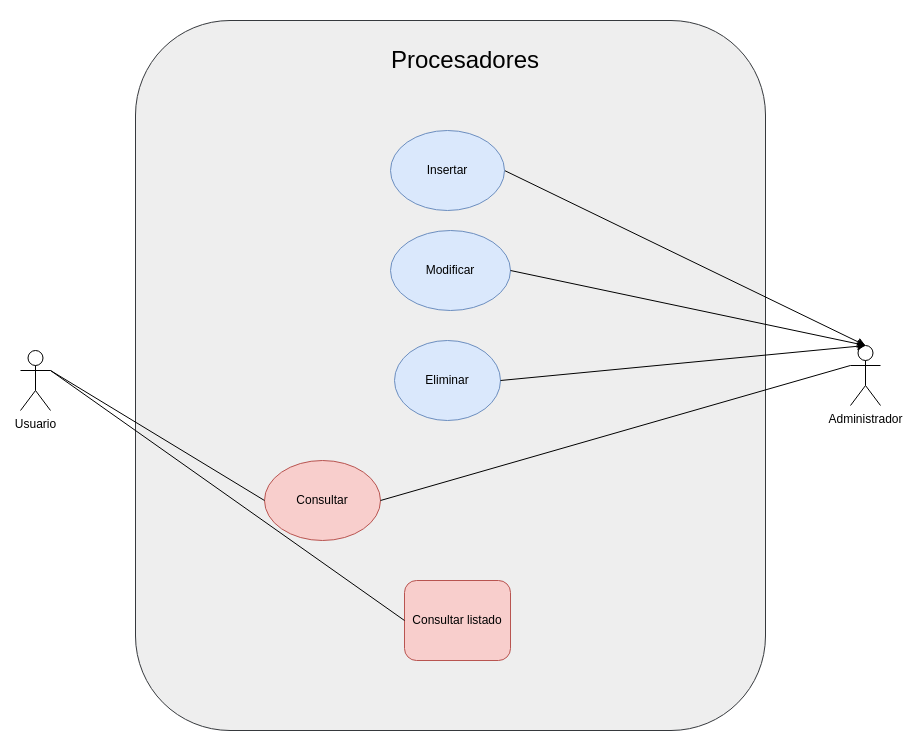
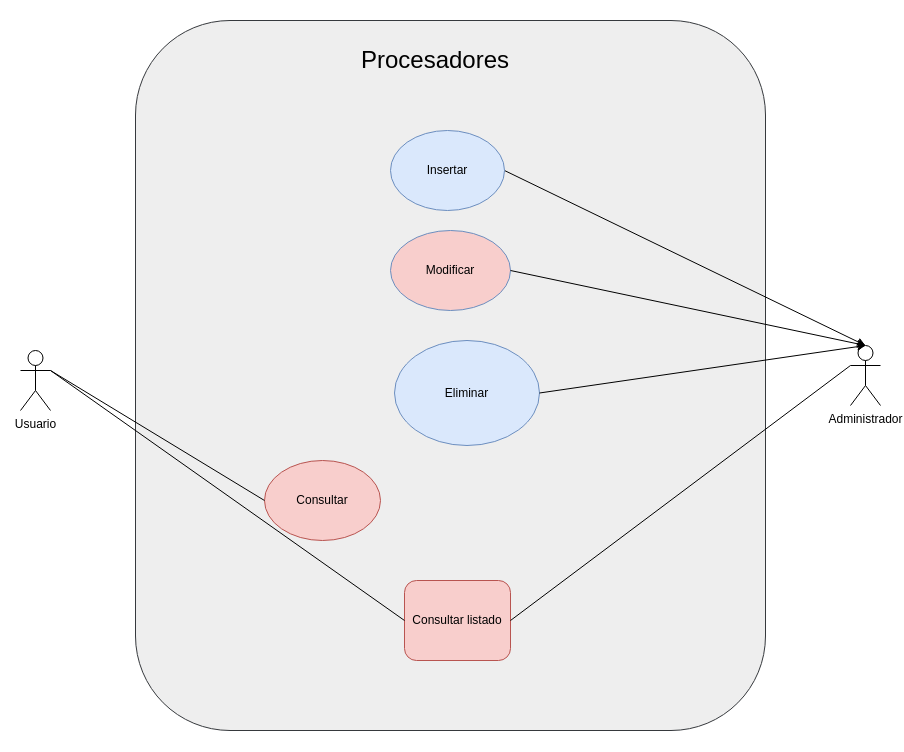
(466, 61) -> (436, 61)
(451, 271) -> (451, 271)
(448, 381) -> (467, 393)
(612, 434) -> none
none -> (679, 494)
